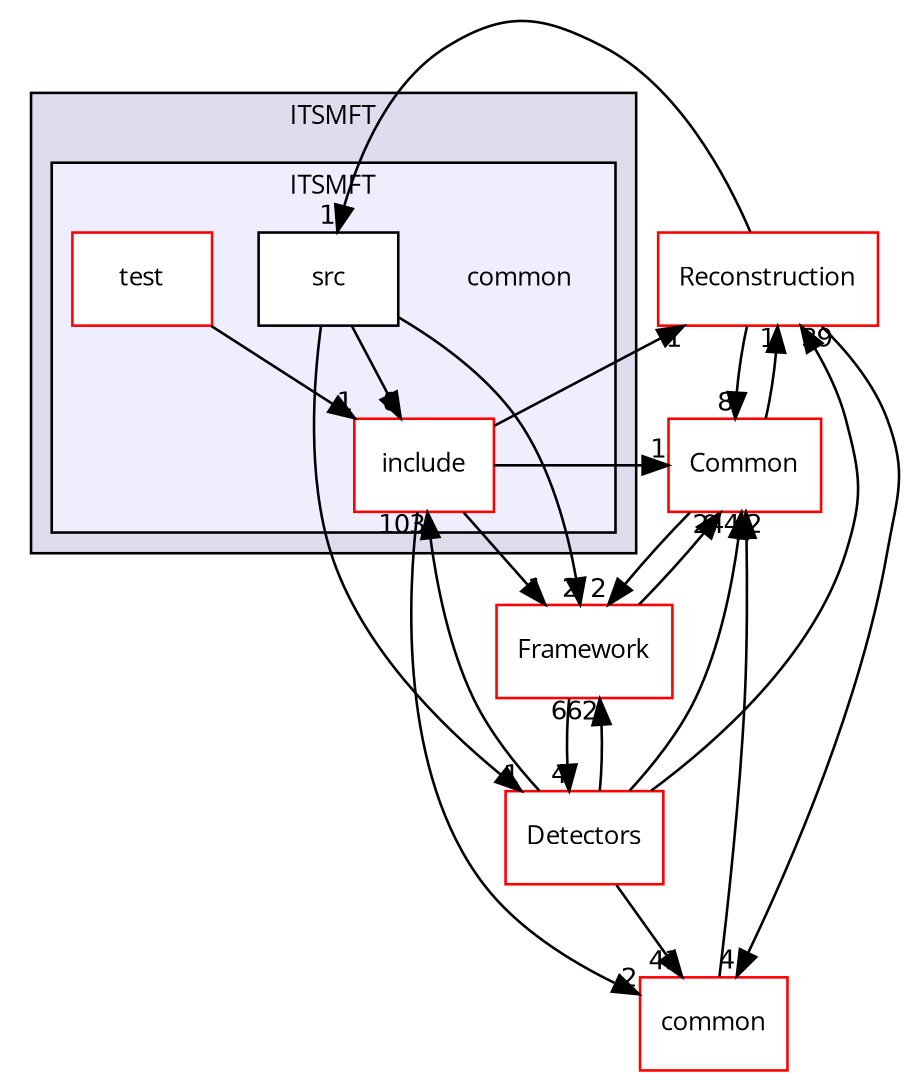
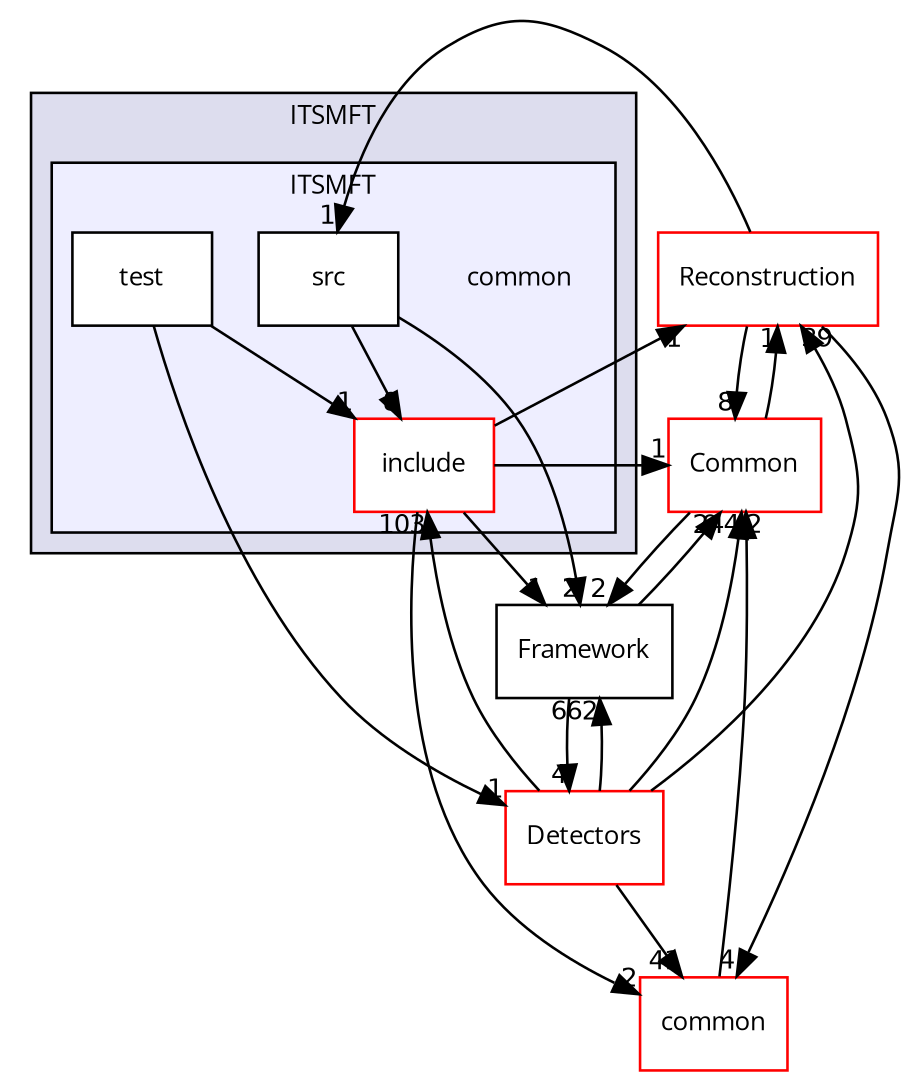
(142, 279) -> (142, 279)
(341, 578) -> (267, 598)
(584, 651) -> (584, 651)
